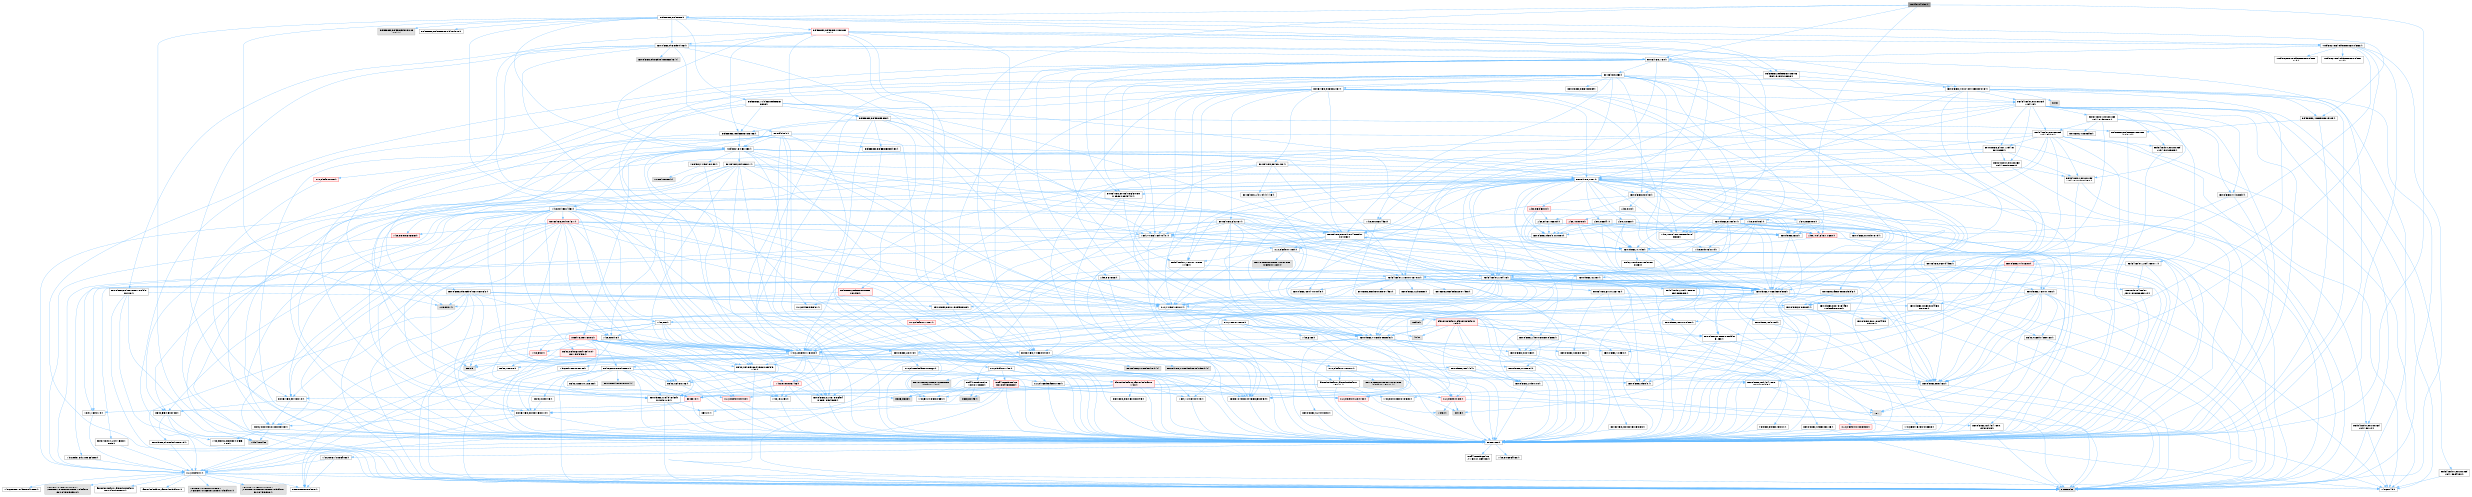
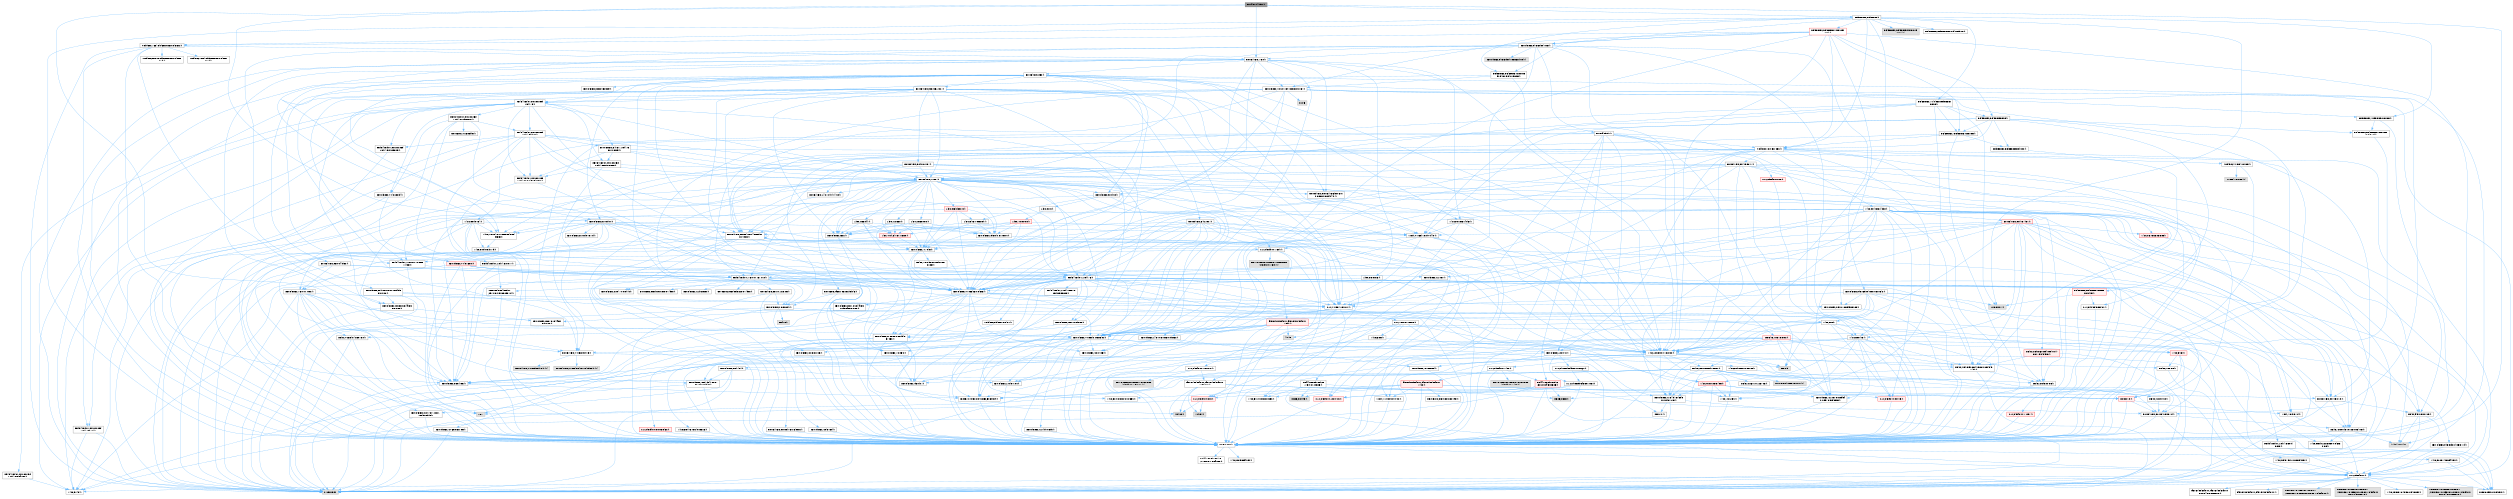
(899, 307) -> (2076, 375)
